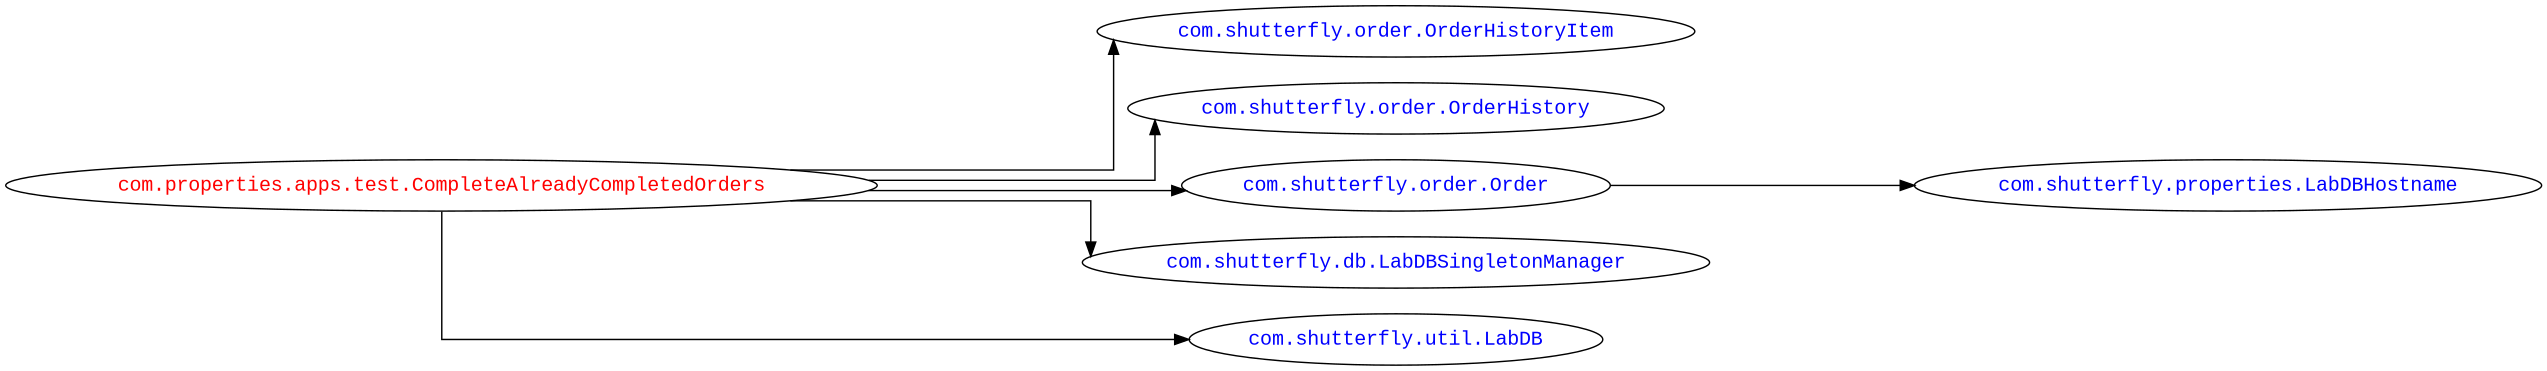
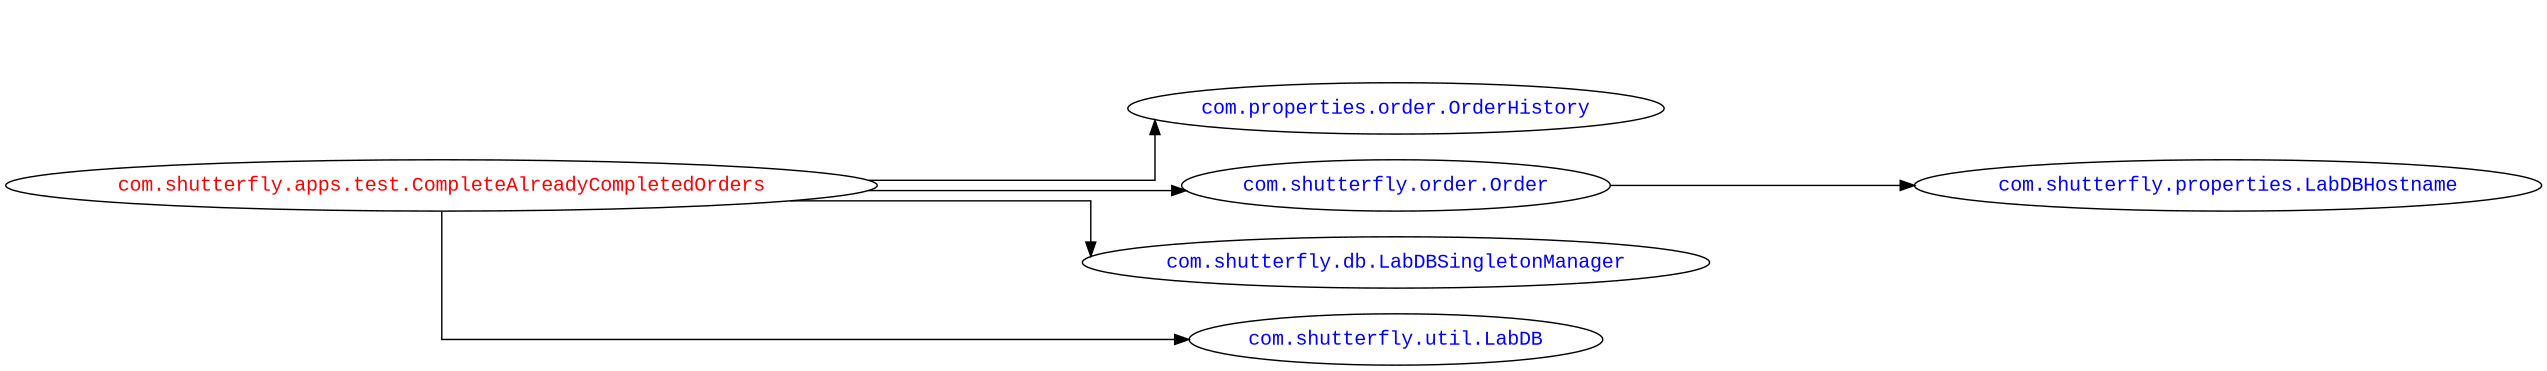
(1396, 31) -> none
(1396, 108) -> (1396, 108)
(441, 185) -> (441, 185)
